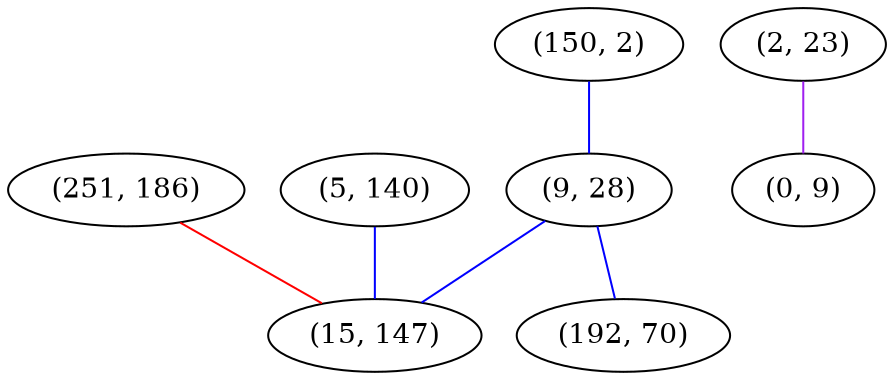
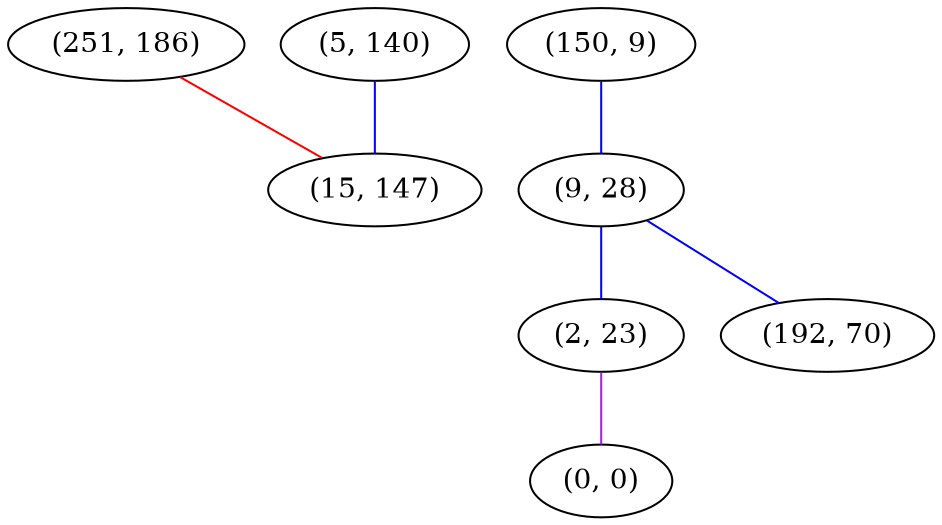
(589, 44) -> (601, 44)
(803, 190) -> (601, 481)
(483, 262) -> (601, 263)
